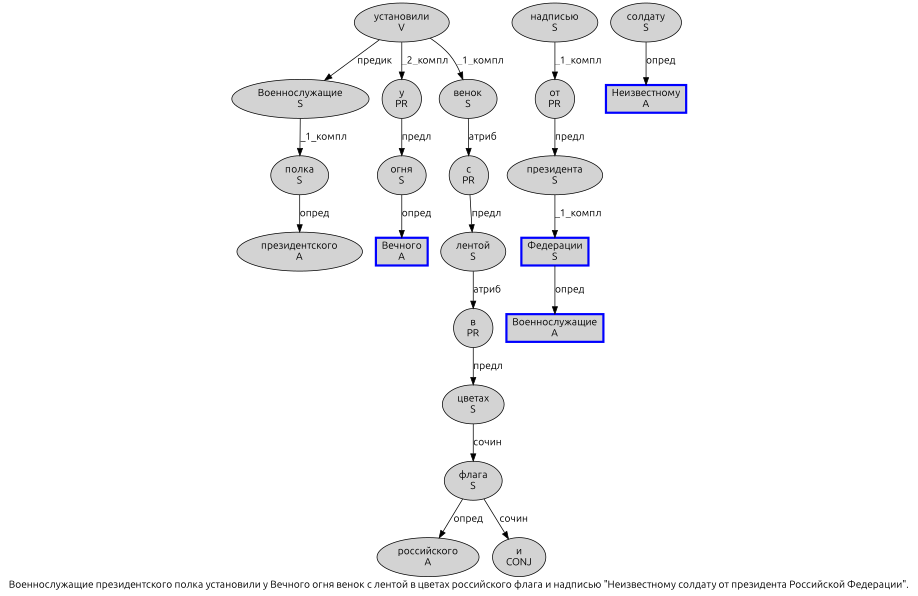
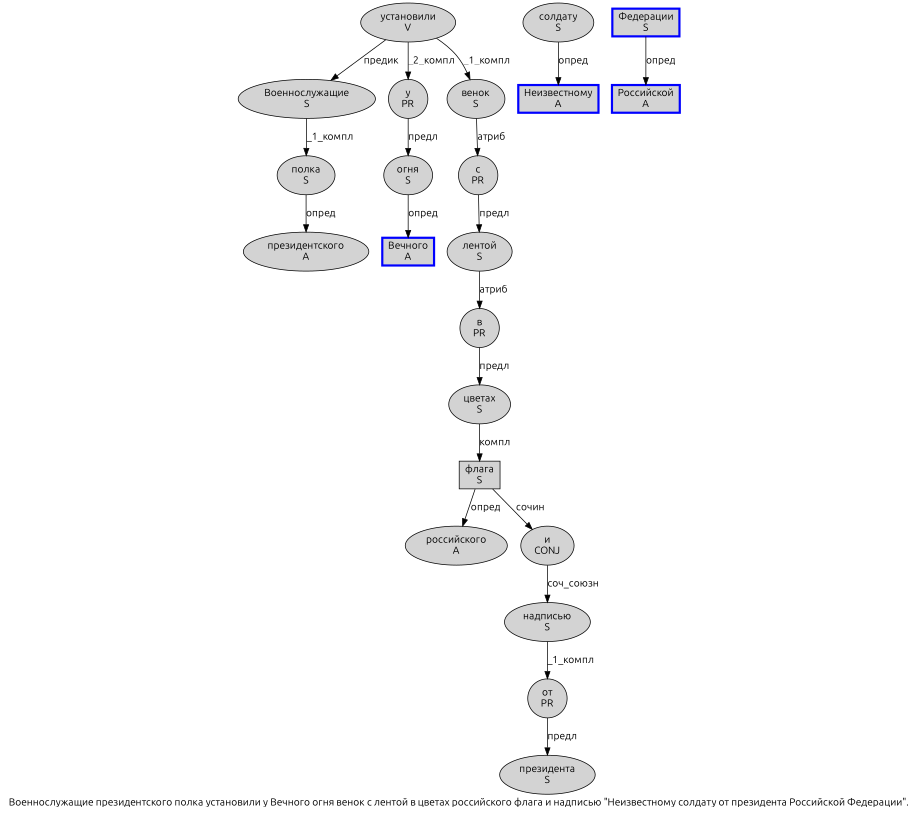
(555, 213) -> none
(555, 328) -> (646, 99)
(488, 443) -> (495, 443)
(473, 481) -> (480, 475)
none -> (547, 580)
